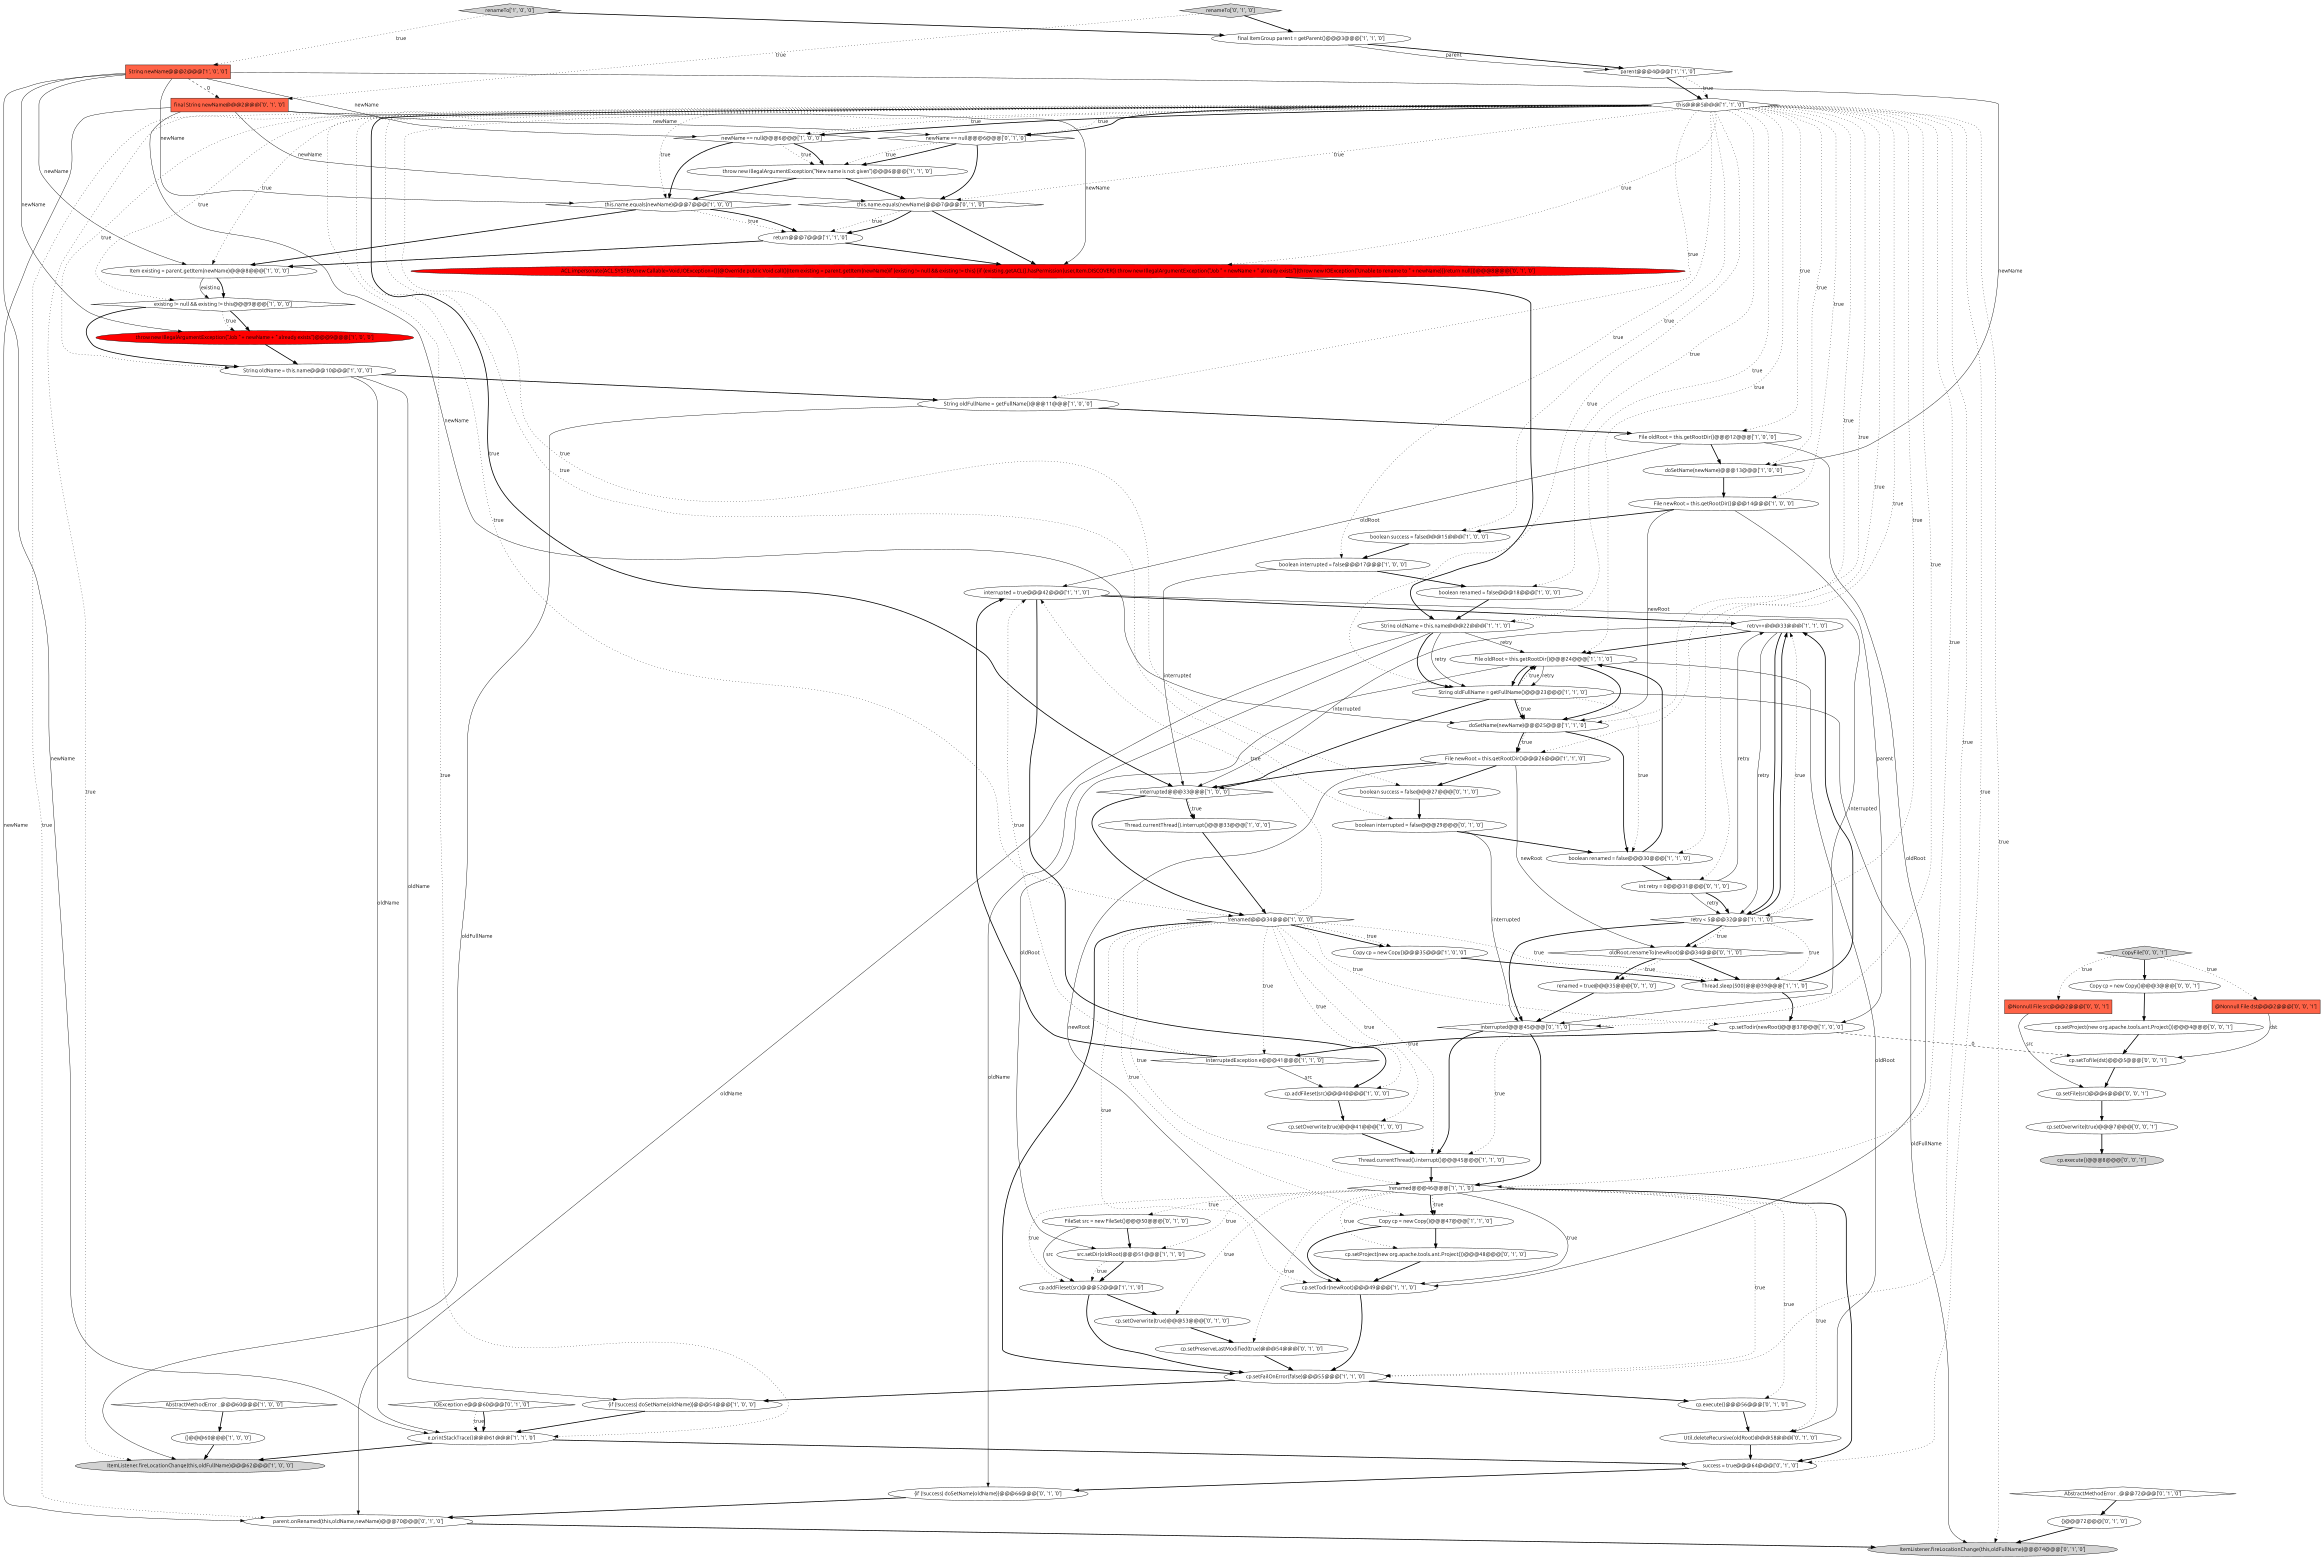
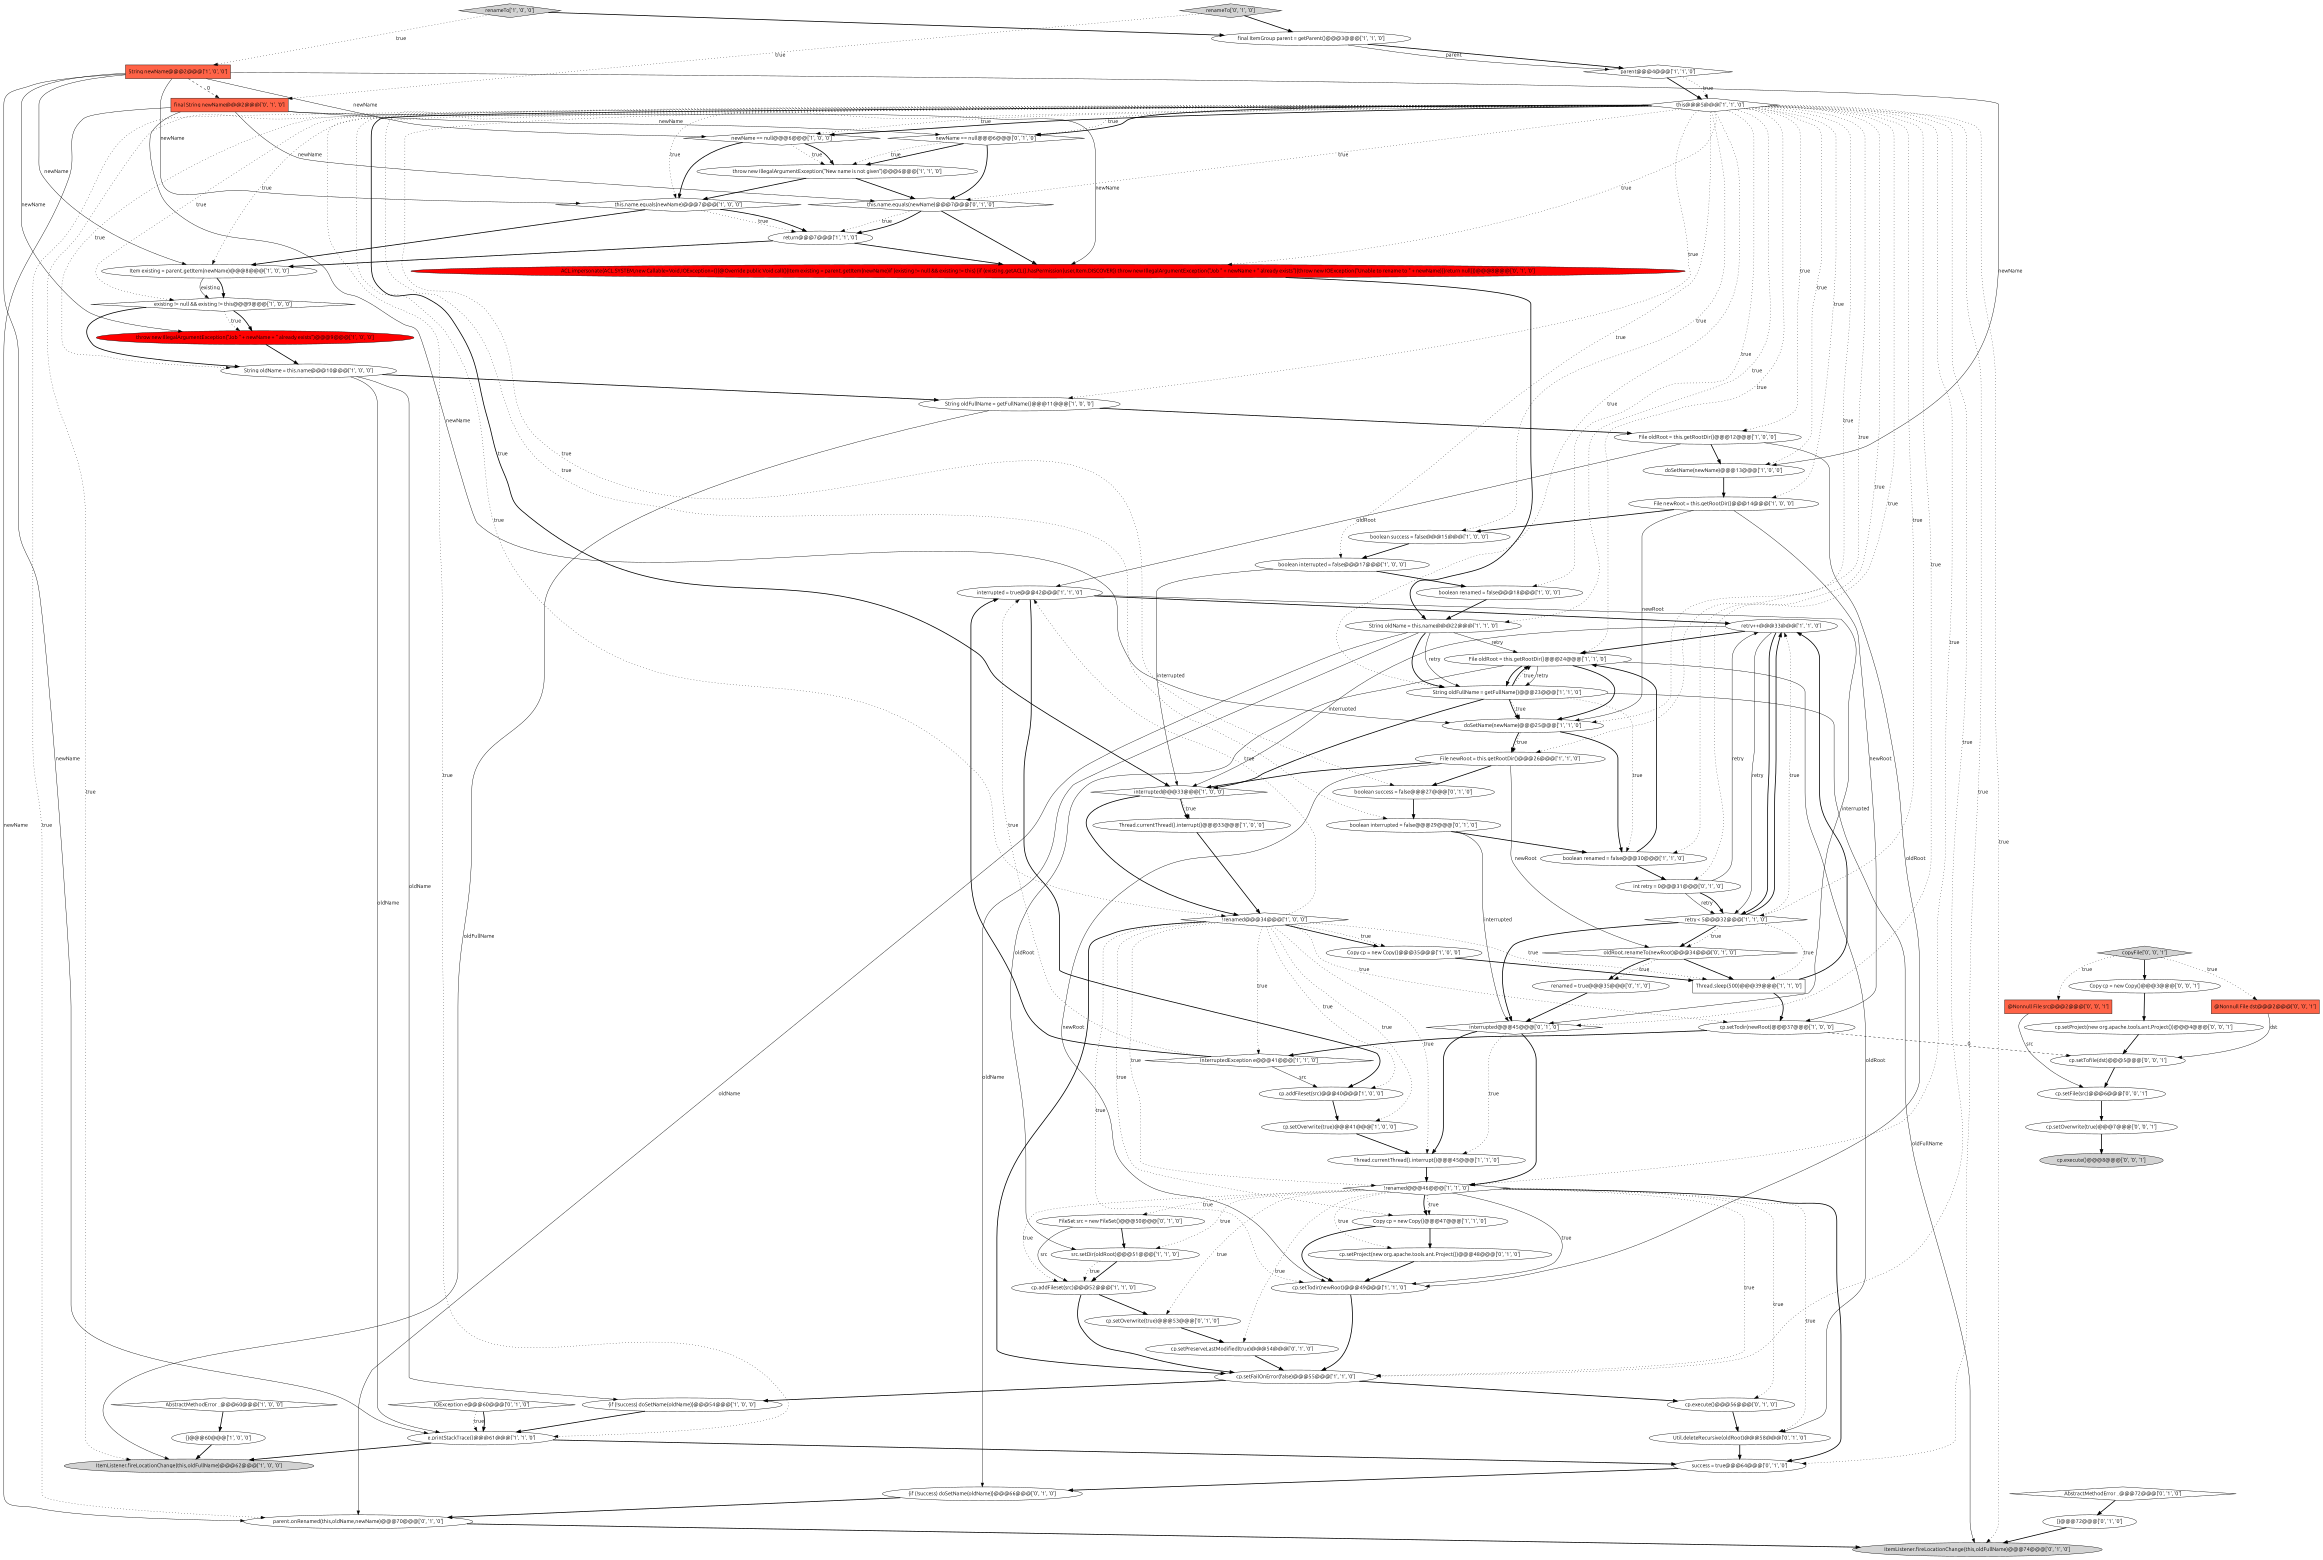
(1885, 759) -> (1881, 759)
(1755, 986) -> (1749, 986)
